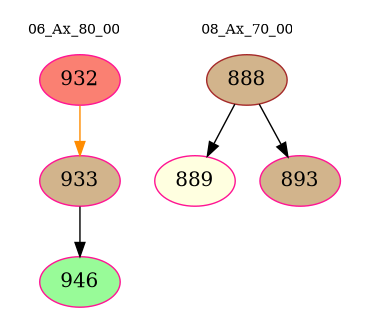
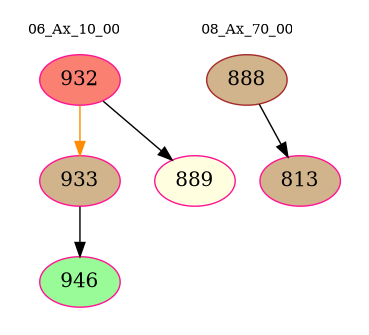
(74, 30) -> (74, 30)
(224, 124) -> (122, 117)
(300, 181) -> (300, 181)
